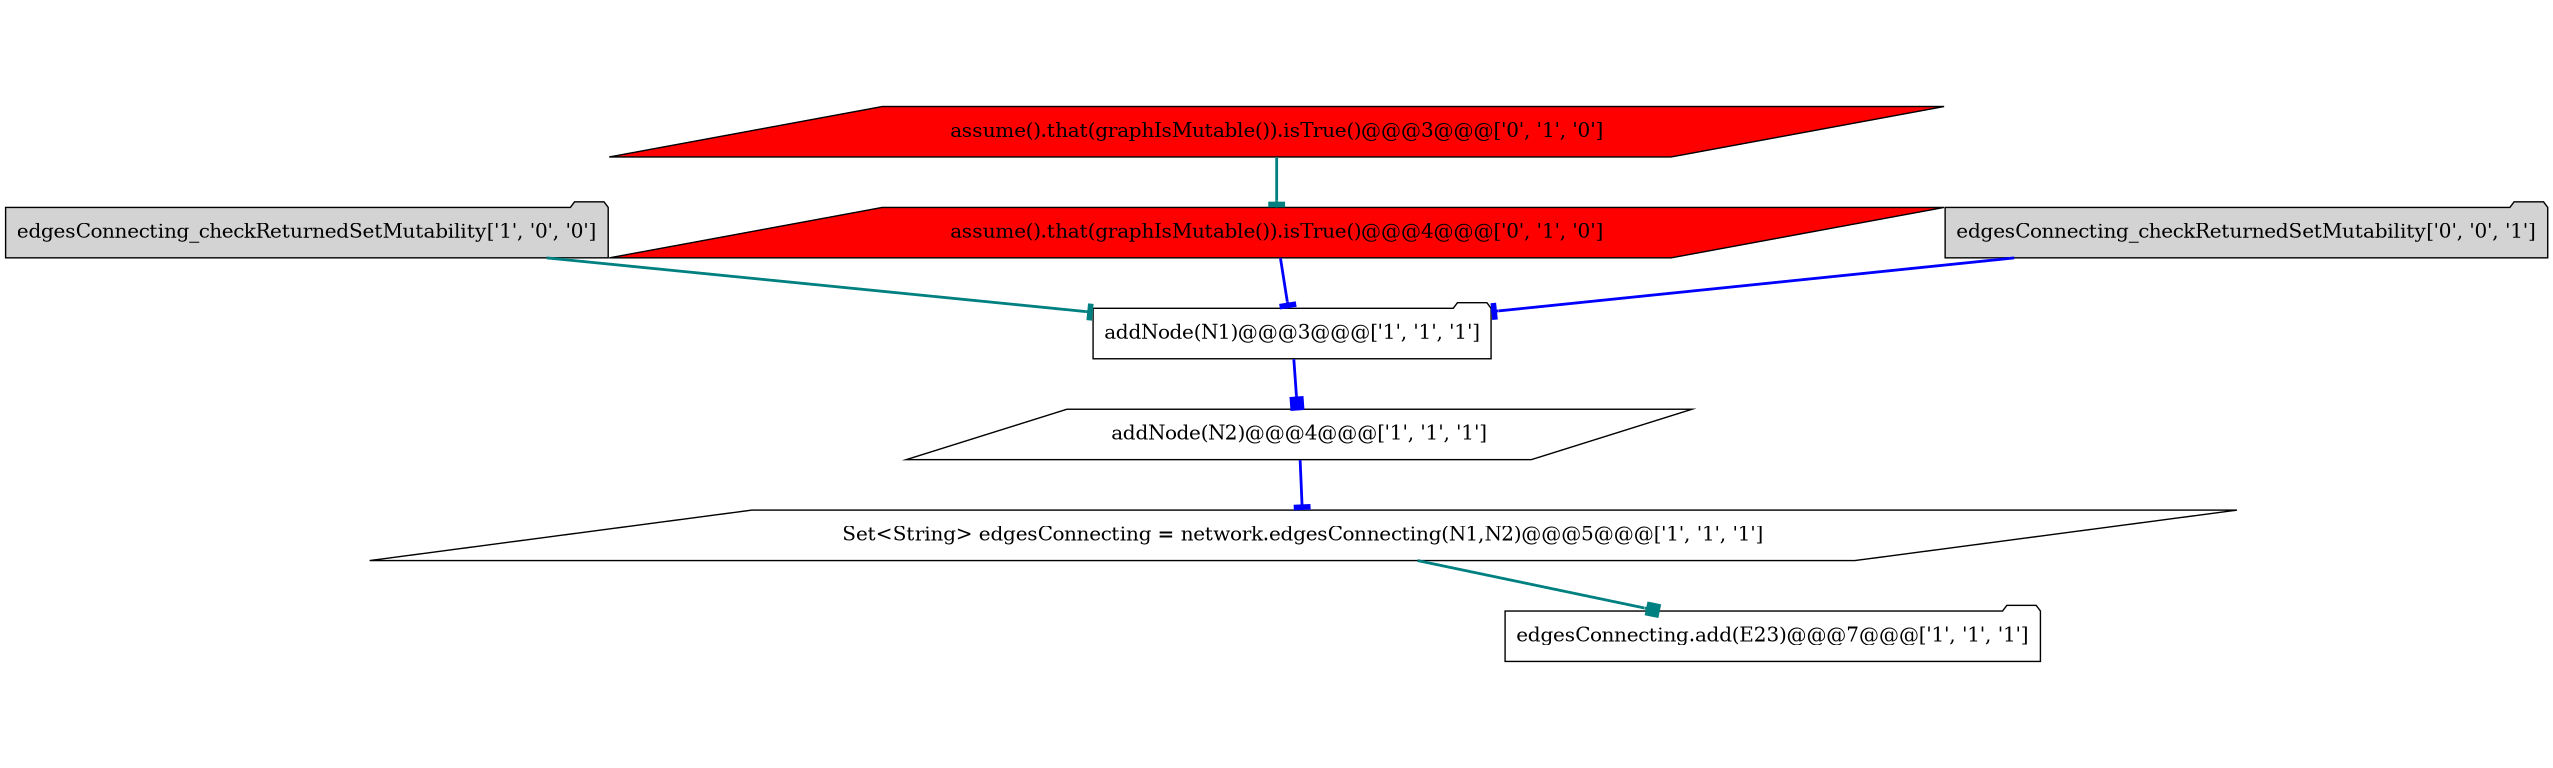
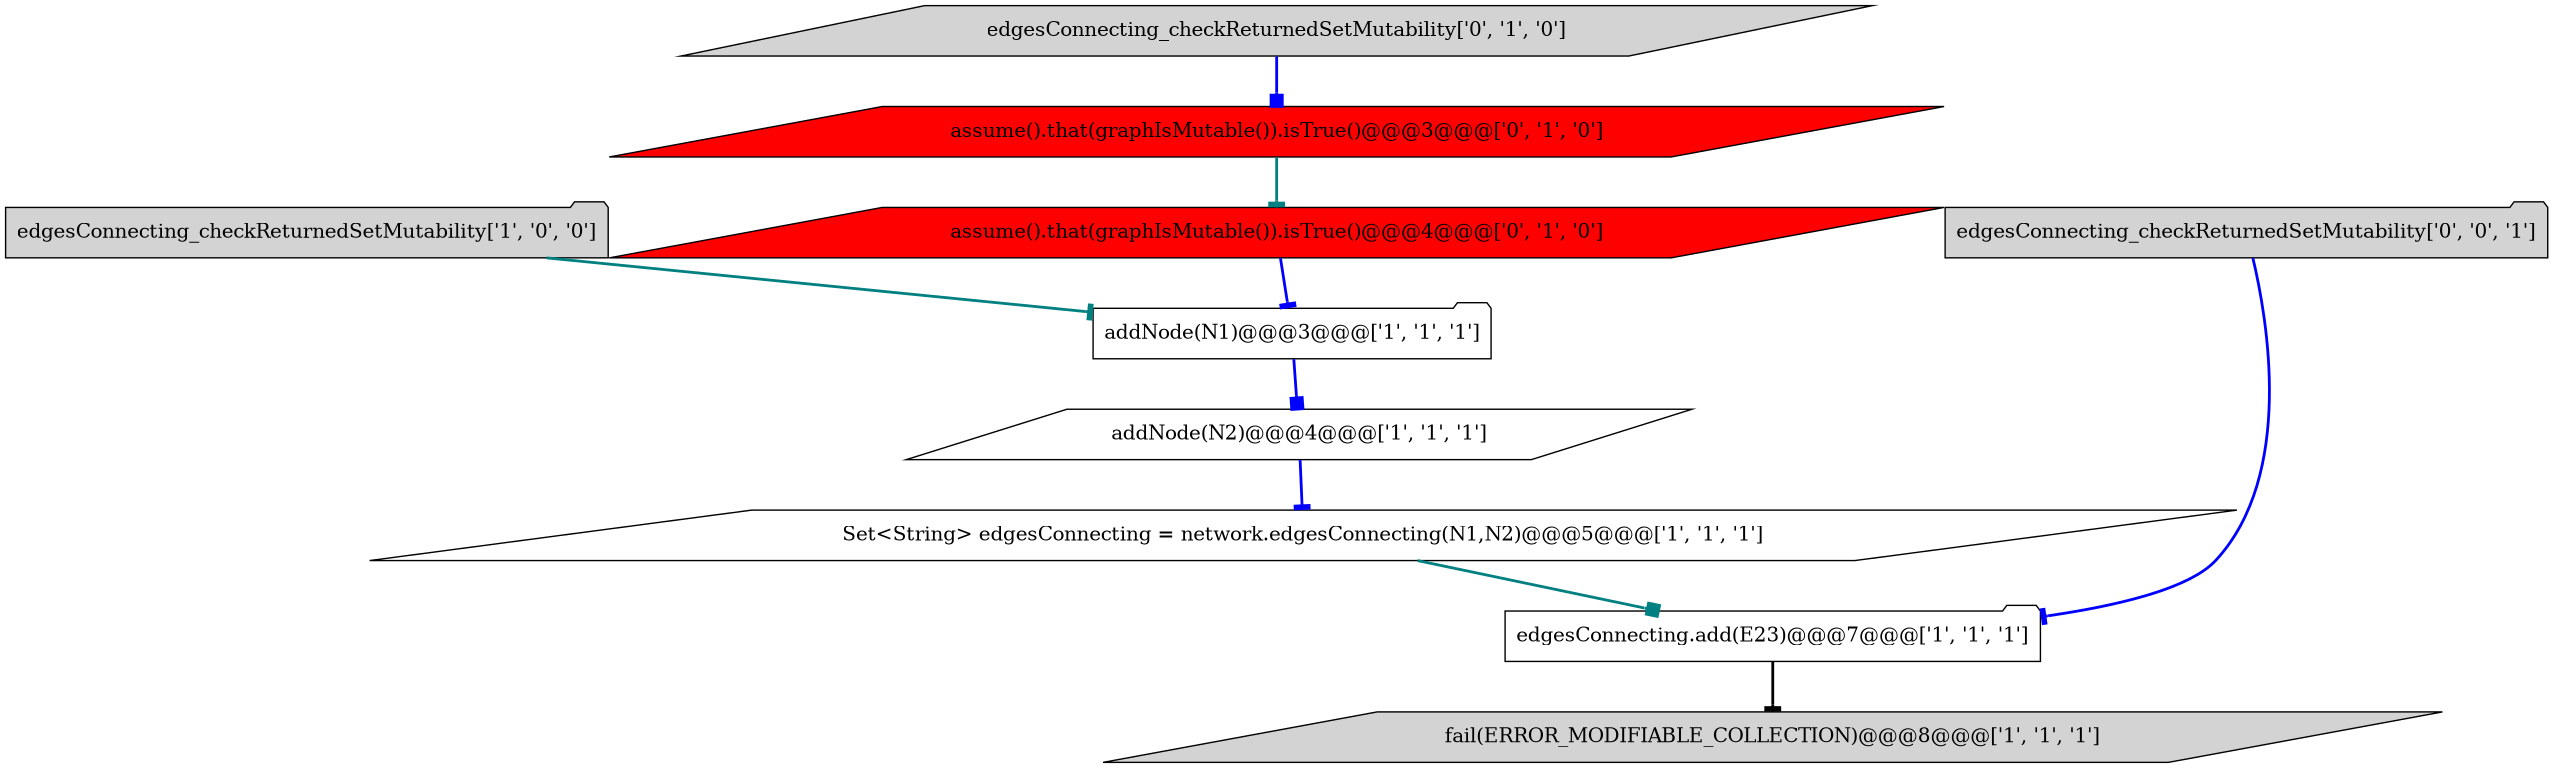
none -> (1277, 31)
(1756, 284) -> (2250, 502)
none -> (1773, 737)
